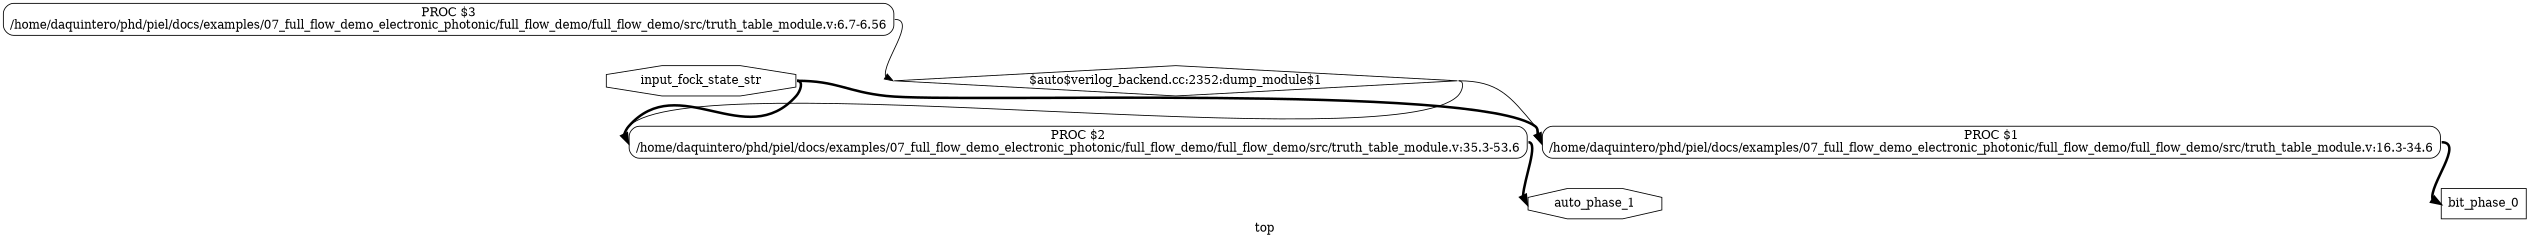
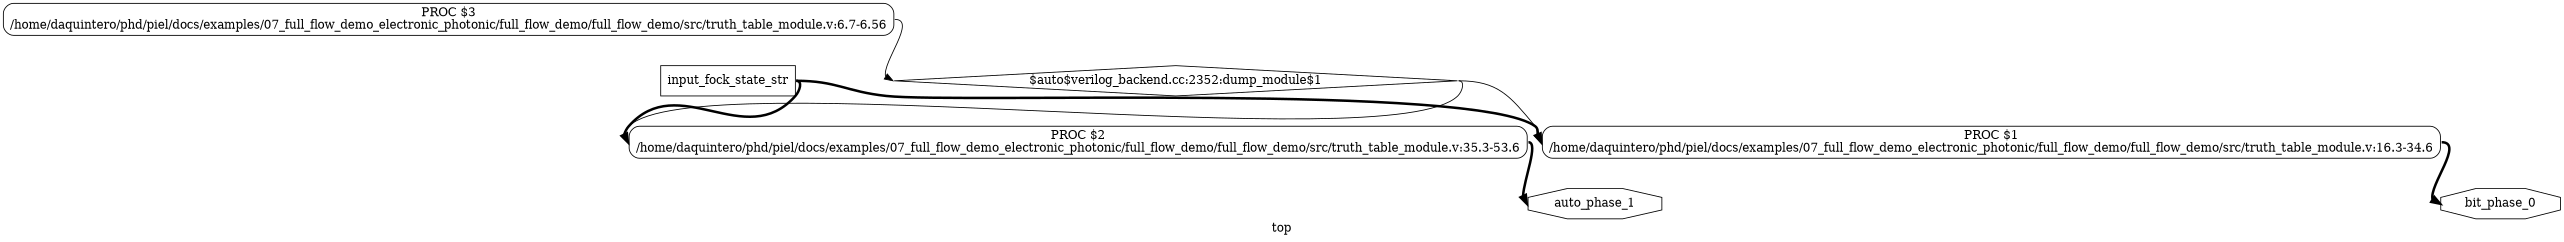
(701, 81) -> (728, 81)
(2484, 204) -> (2501, 204)
